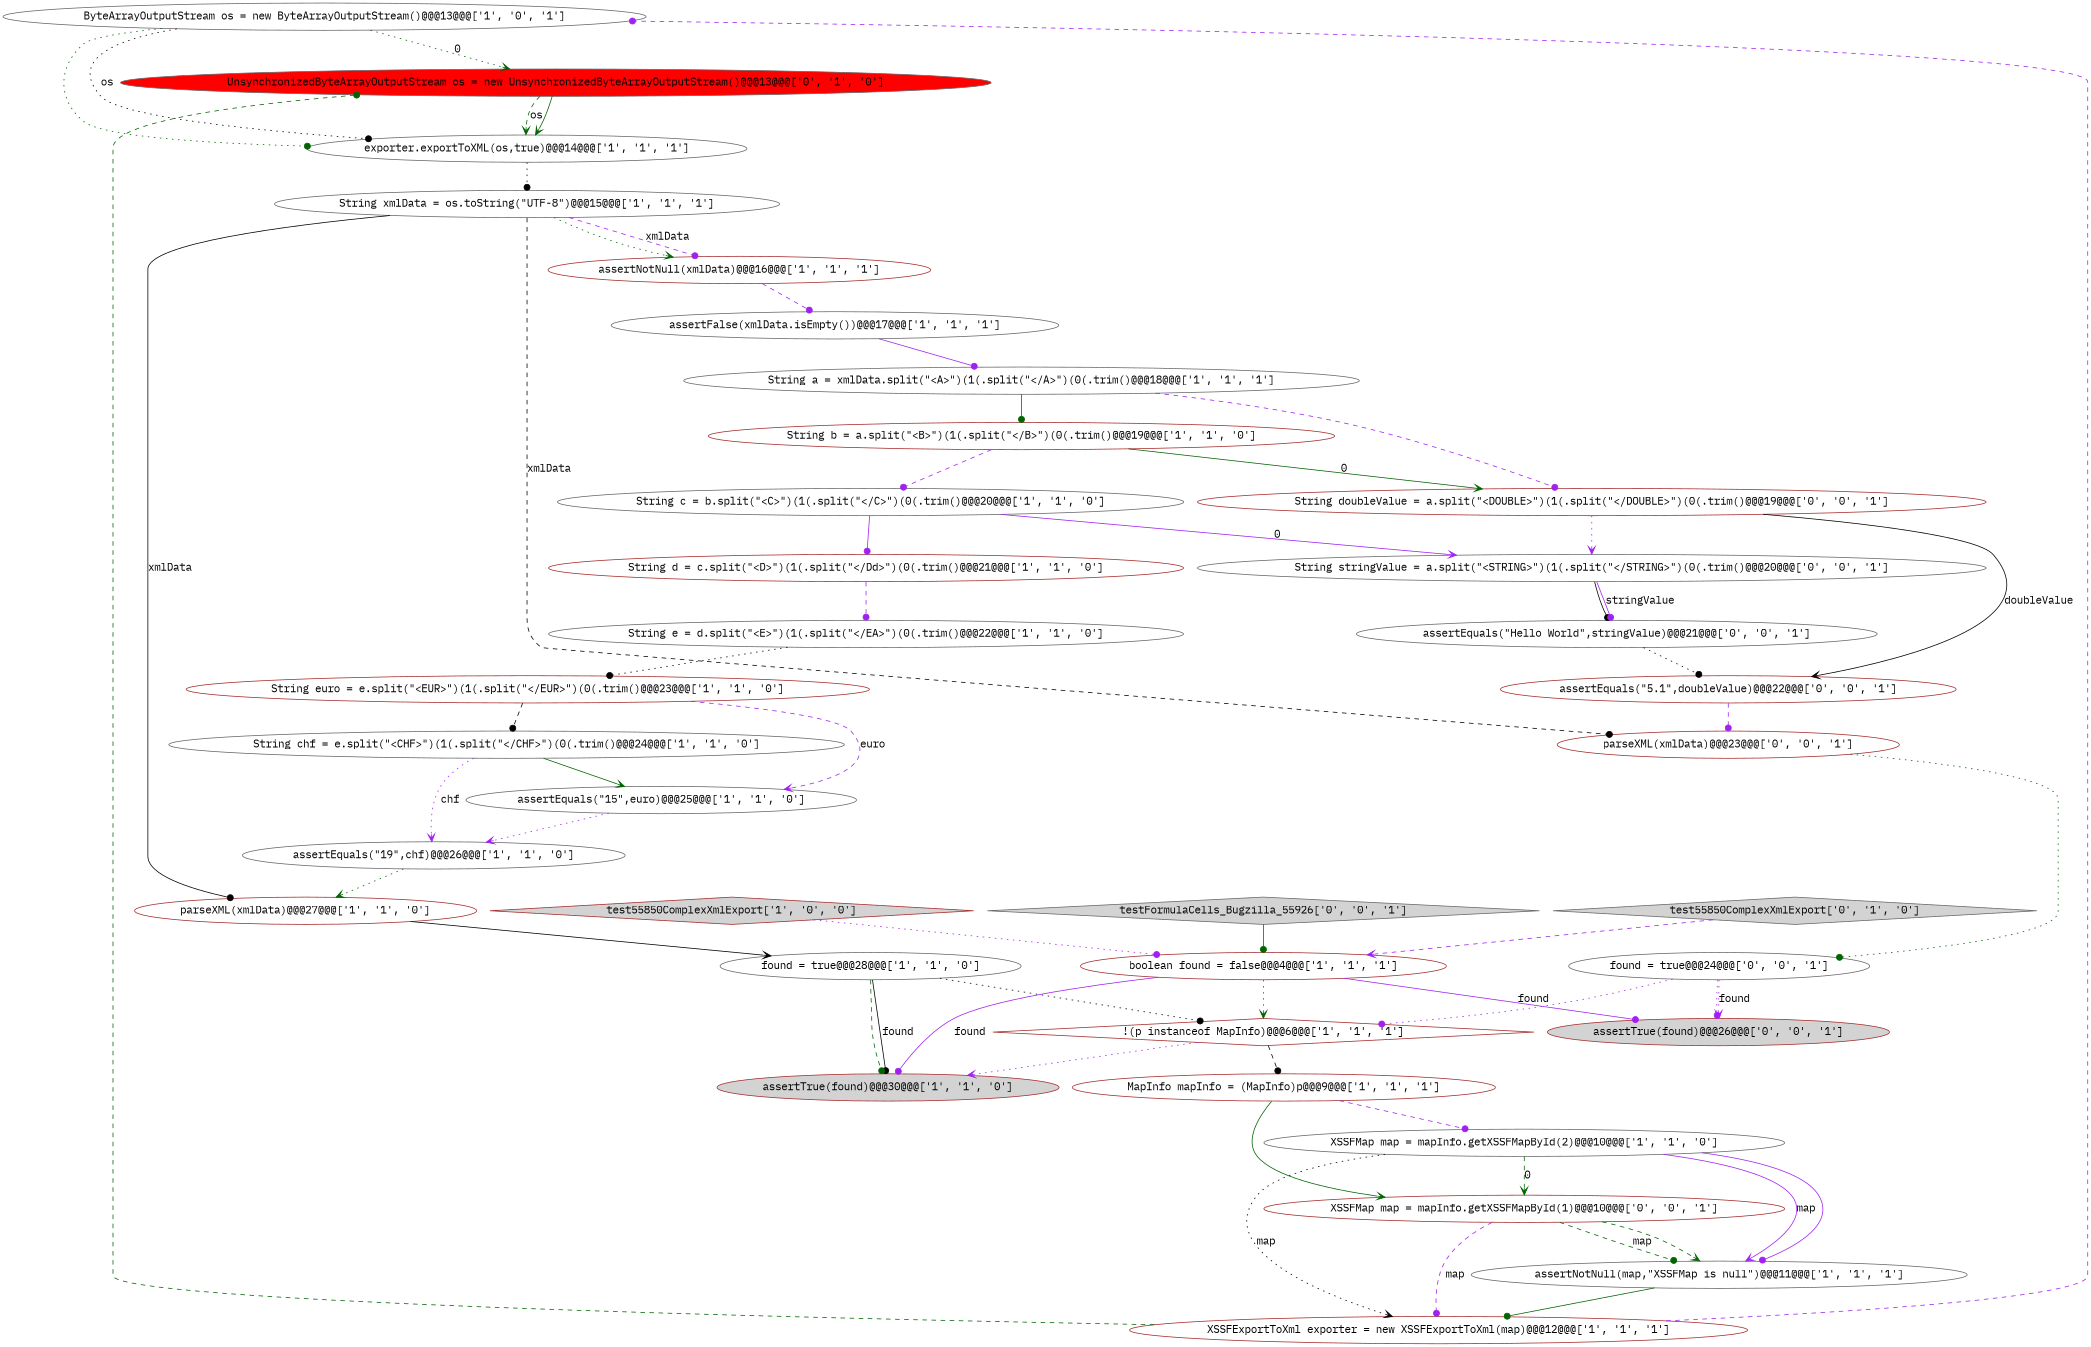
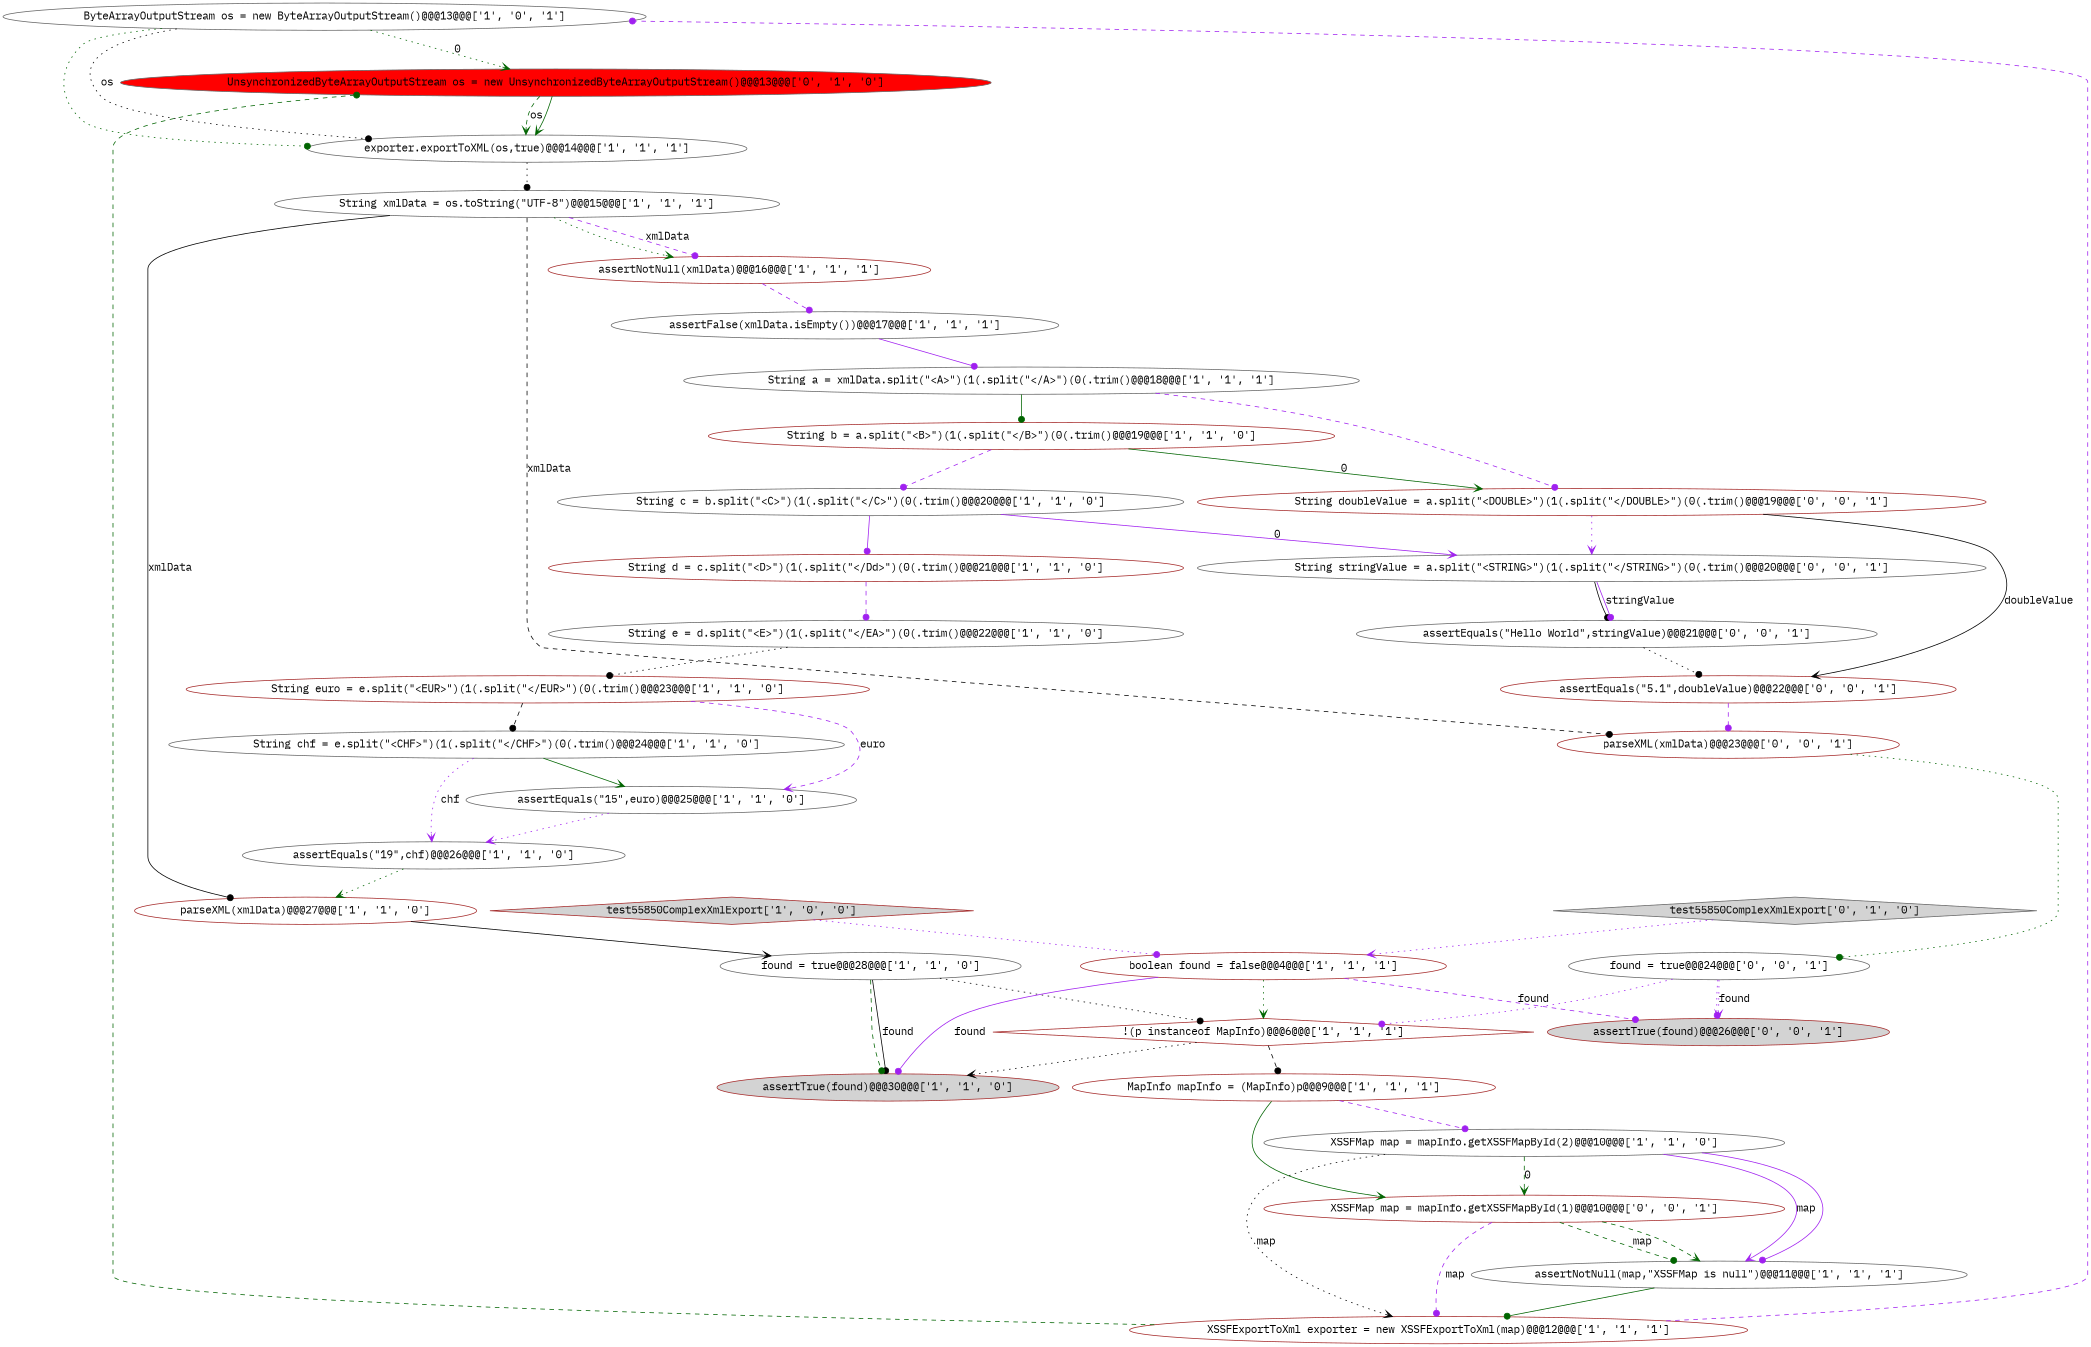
(1263, 911) -> none
(1544, 937) -> (1544, 937)
(1488, 999) -> (1488, 999)
(1086, 1058) -> (1086, 1058)
